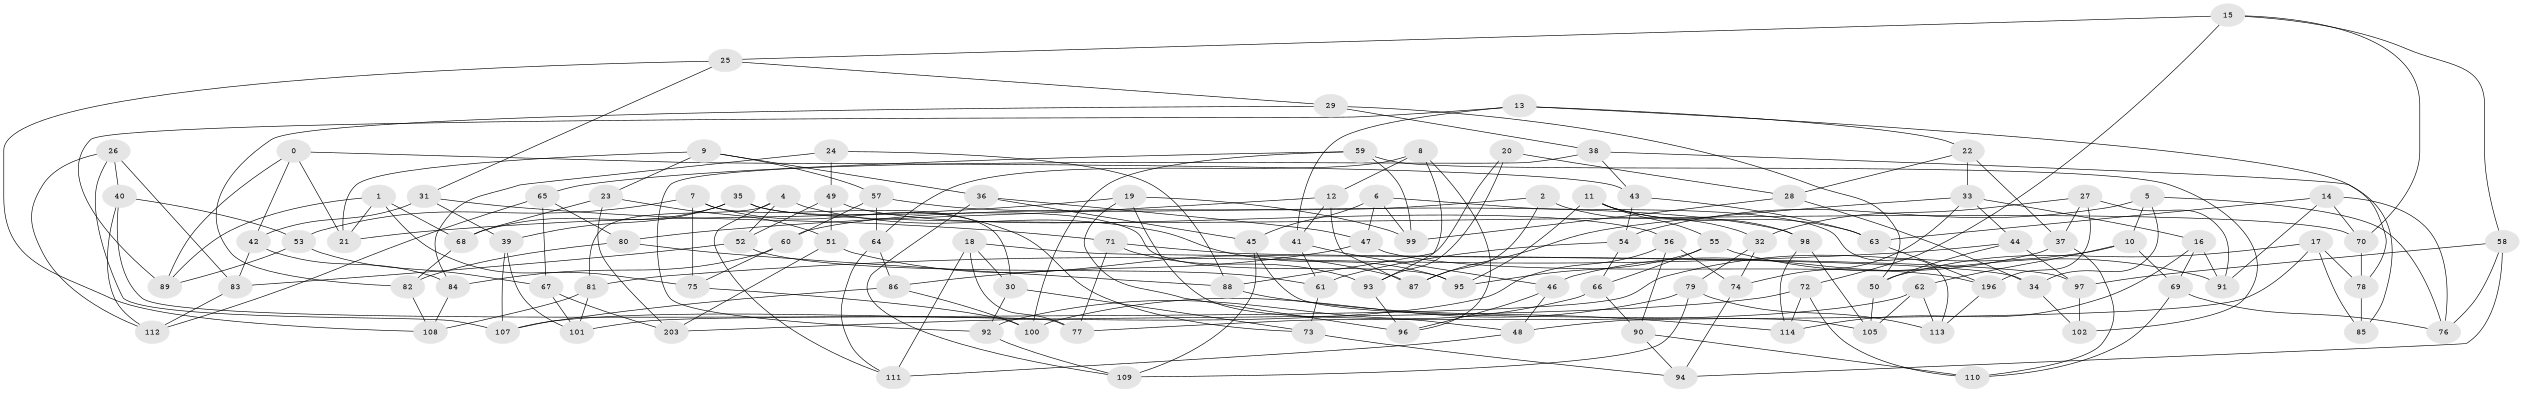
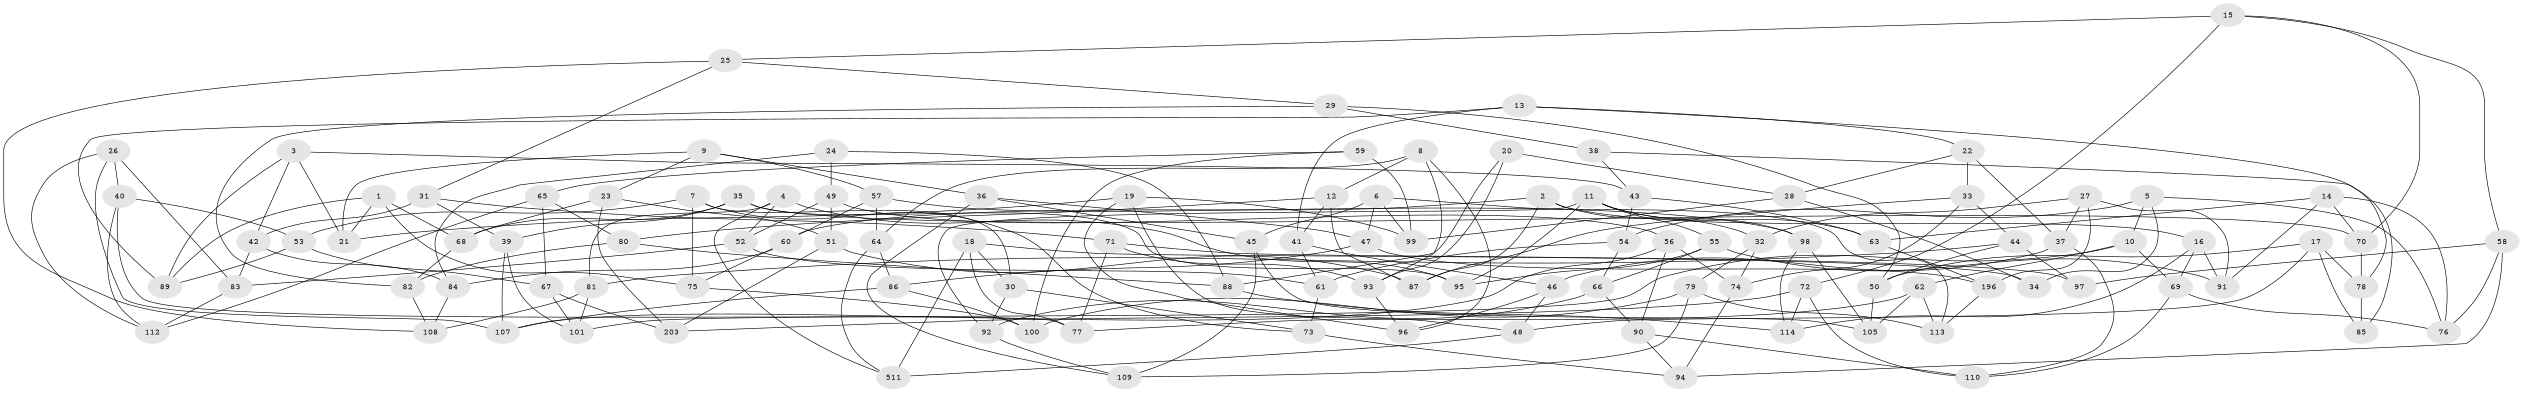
(294, 151) -> (294, 151)
(682, 182) -> (1208, 213)
(2114, 223) -> (1853, 224)
(2079, 332) -> none
(893, 378) -> (893, 378)
